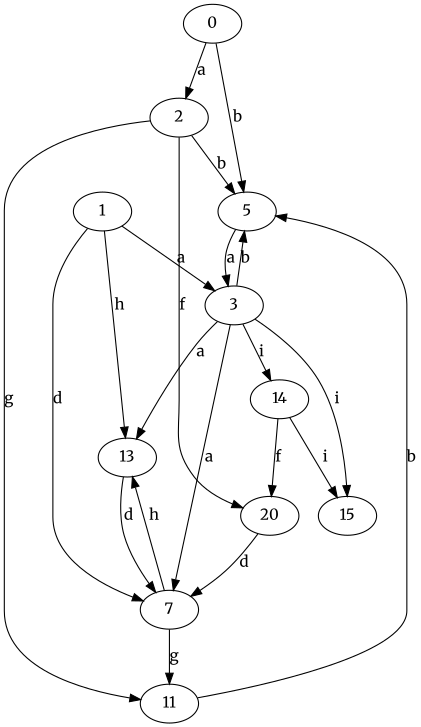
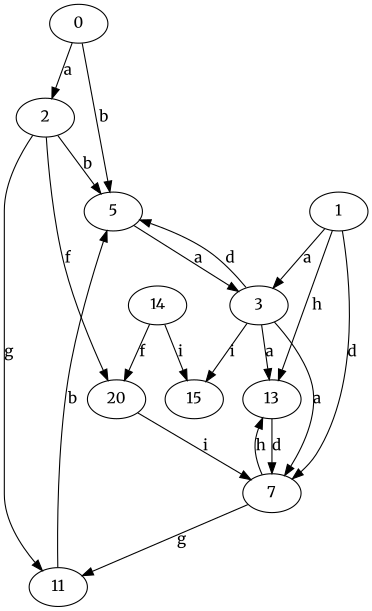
(246, 258) -> (230, 258)
(254, 347) -> none
(244, 563) -> (206, 446)
